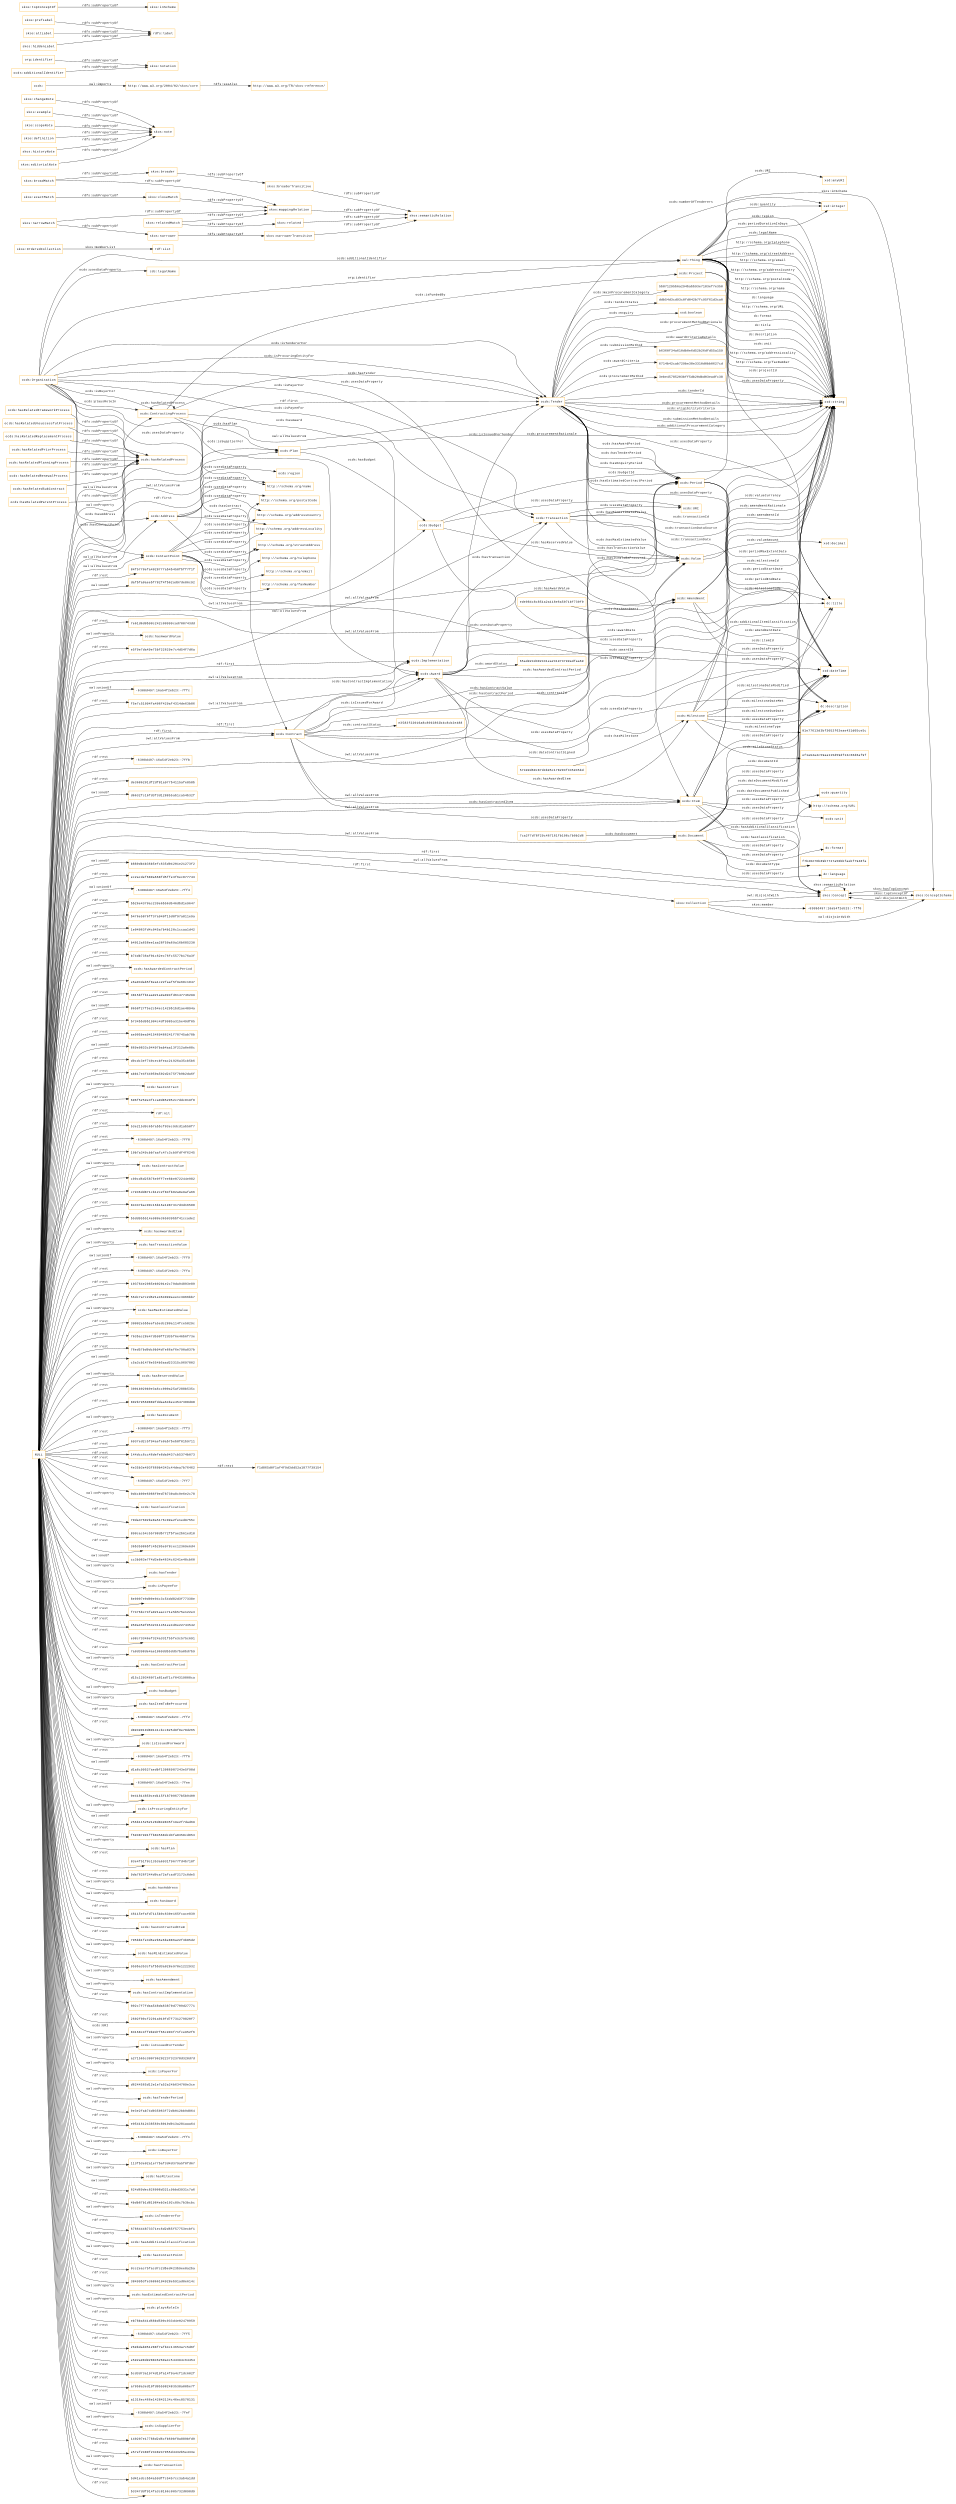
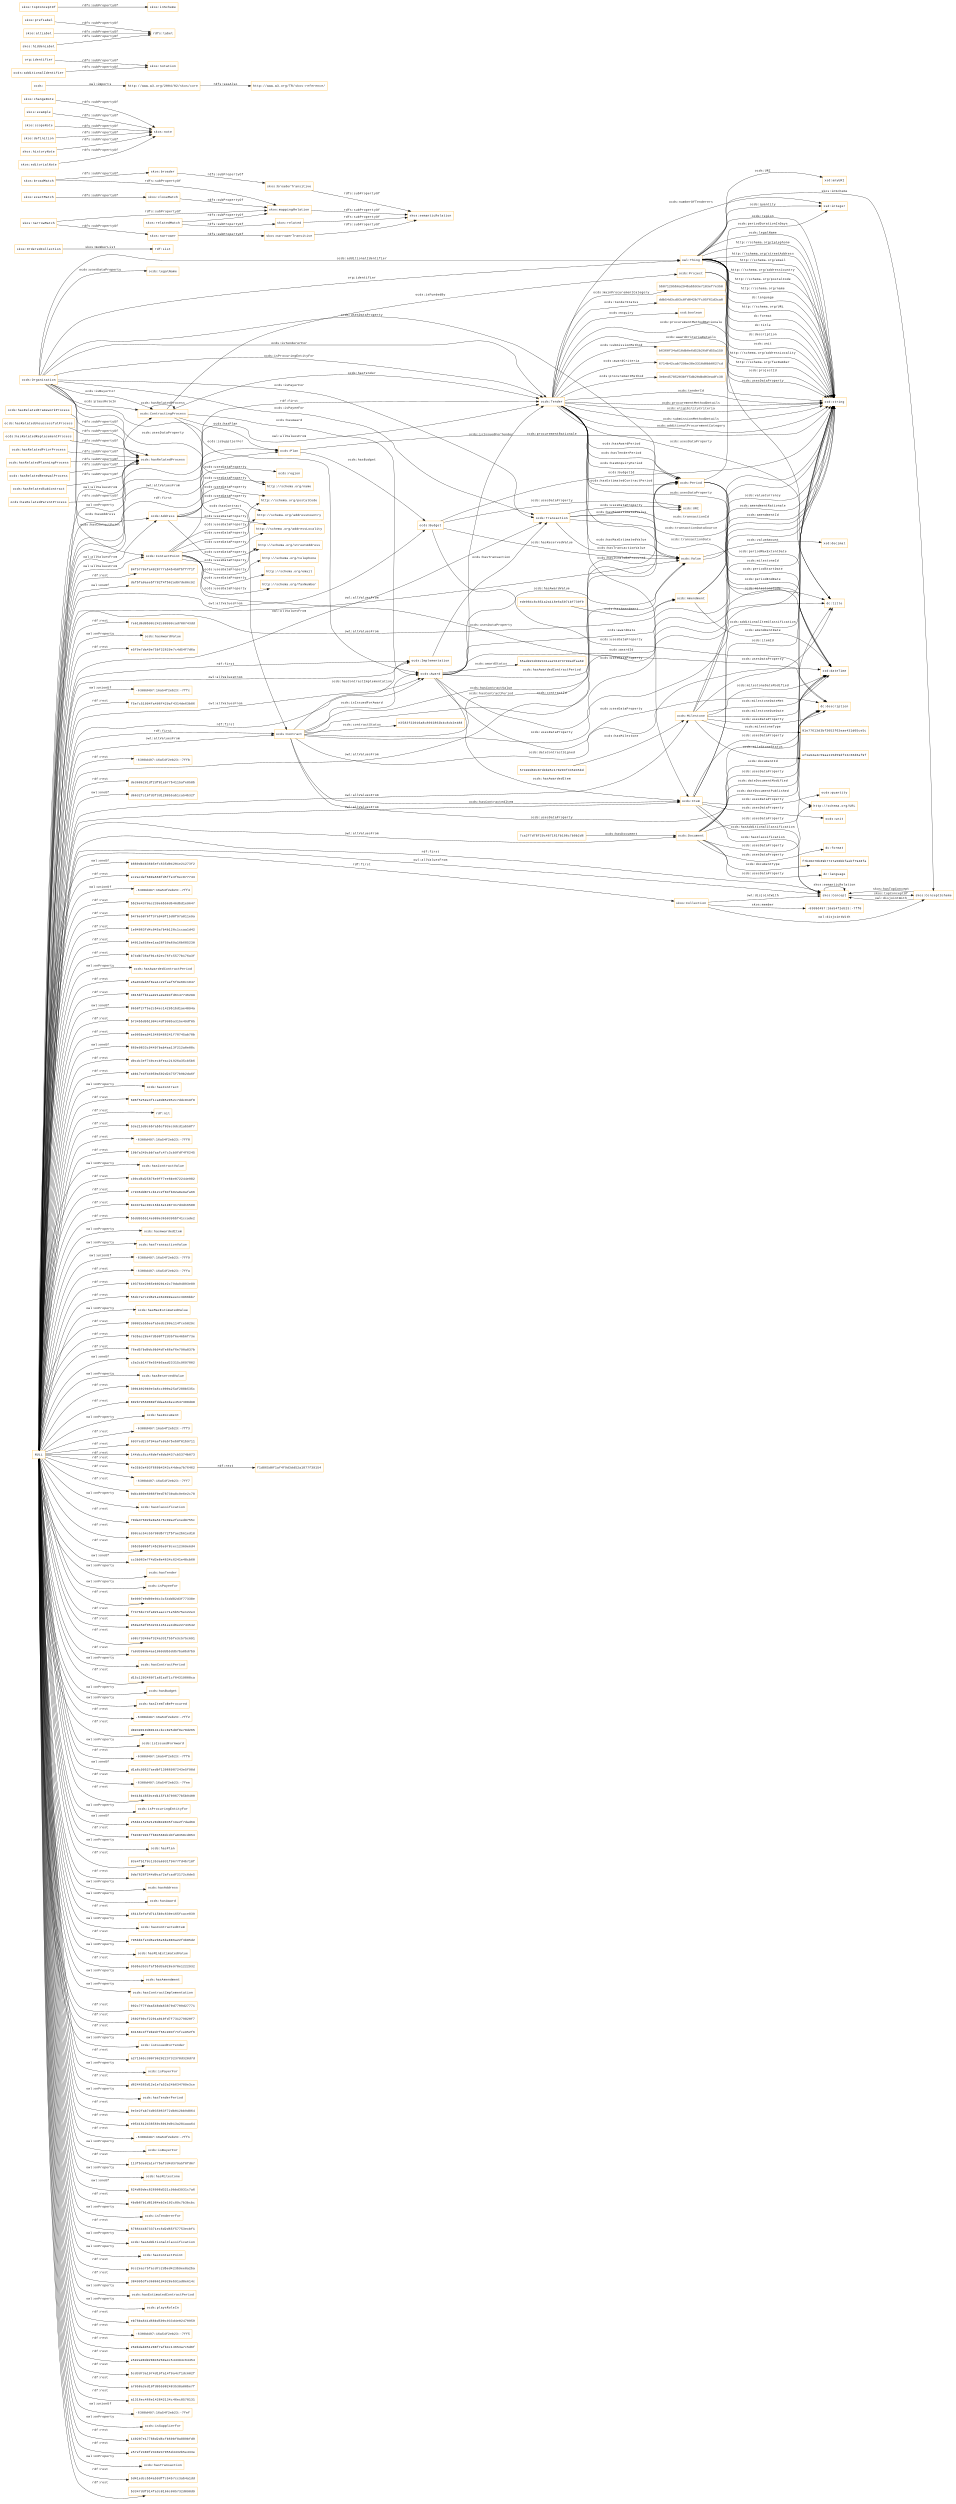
(163, 271) -> (163, 271)
(403, 414) -> (401, 319)
(761, 653) -> none
(46, 1753) -> (44, 1763)
(100, 2025) -> (100, 2025)
